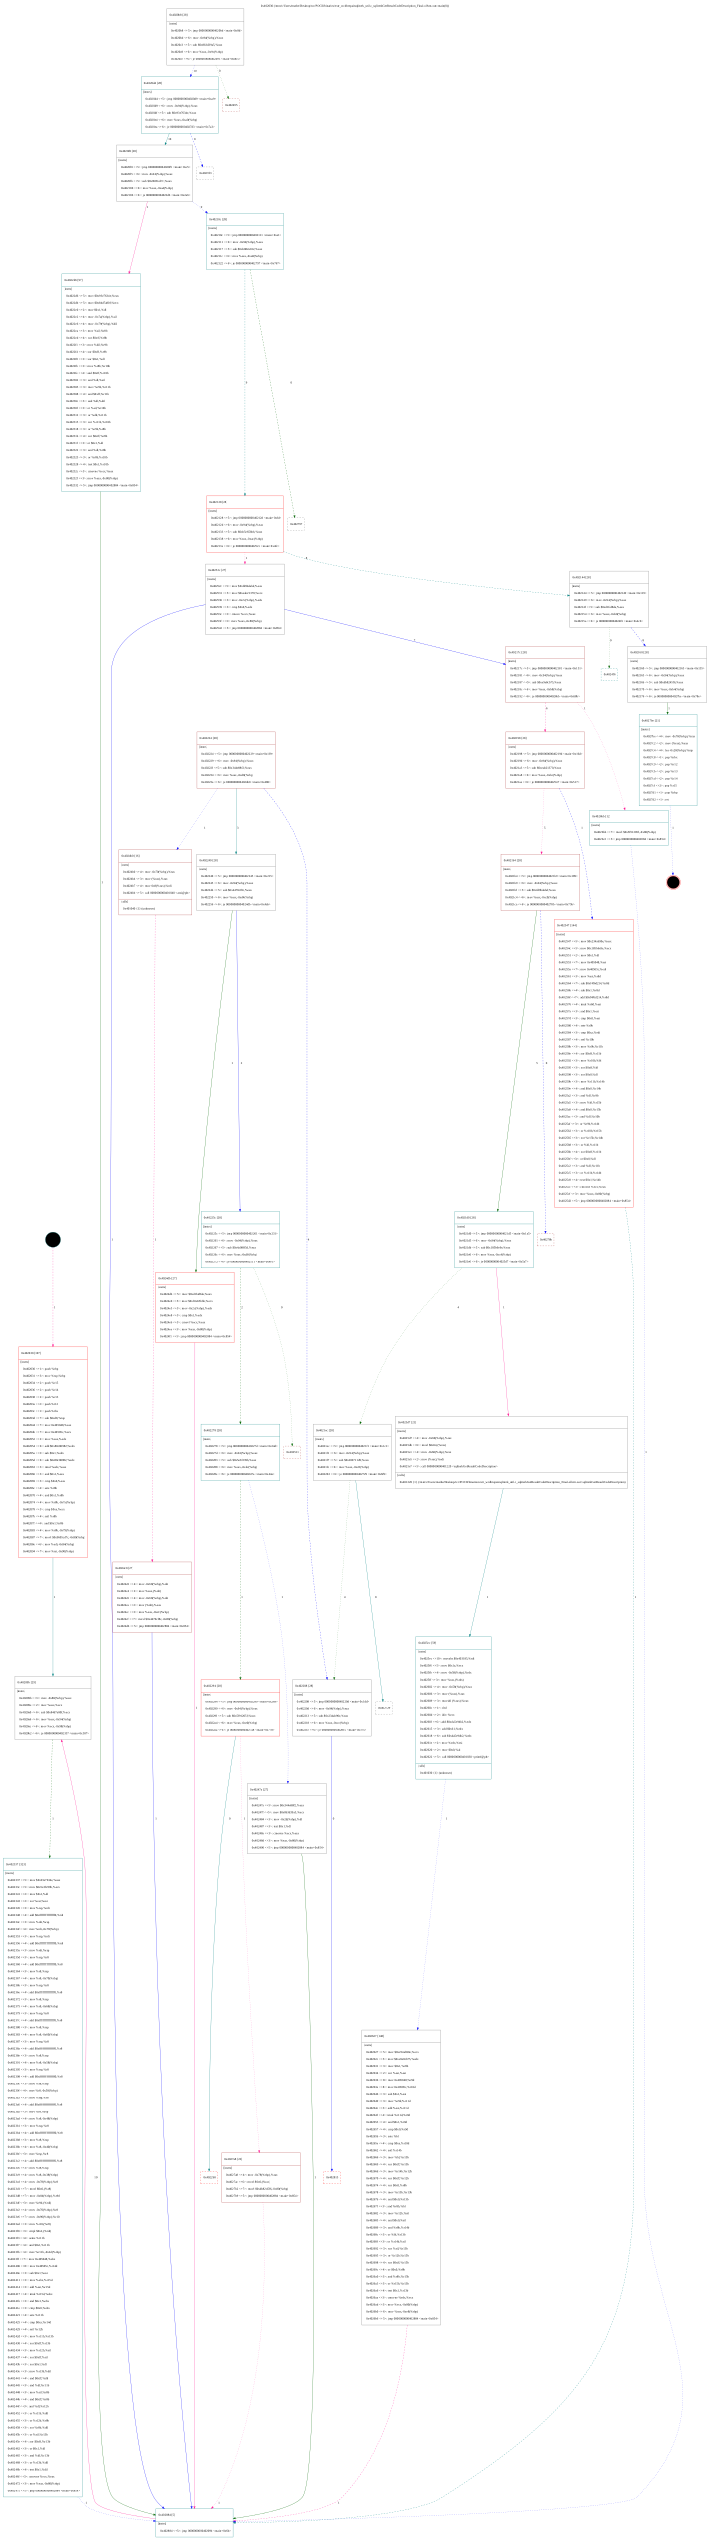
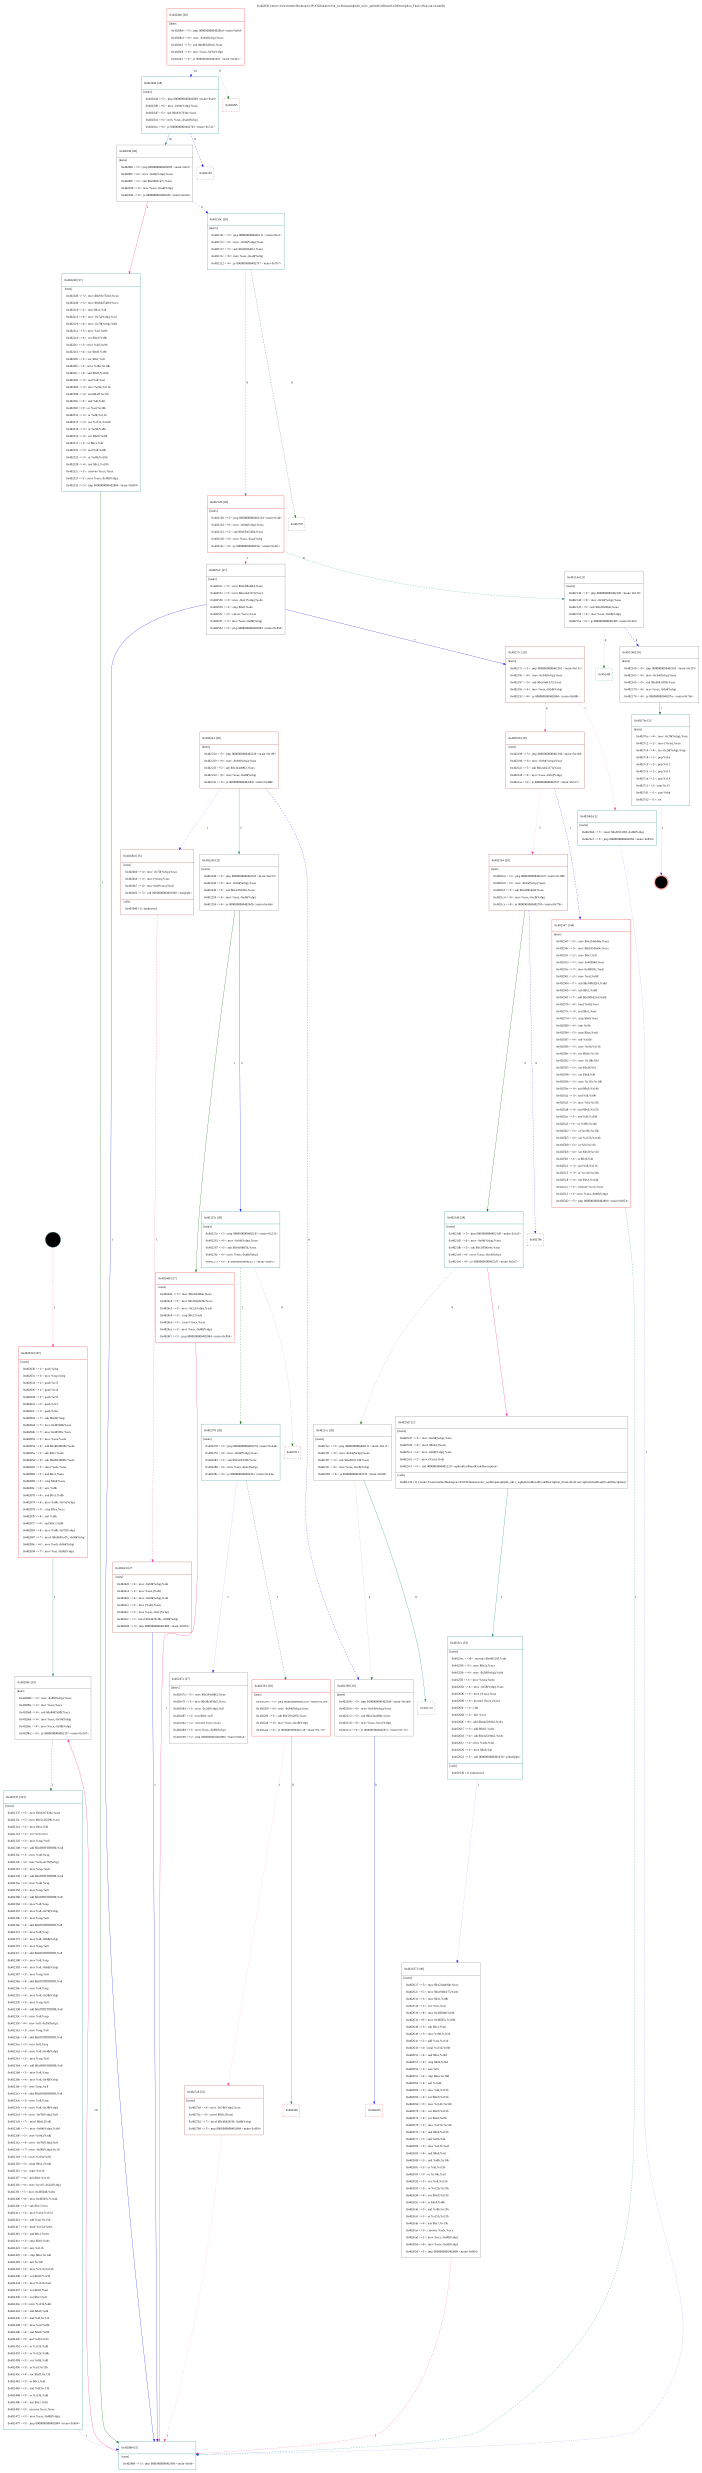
(205, 37) -> (206, 37)
(313, 2211) -> none
